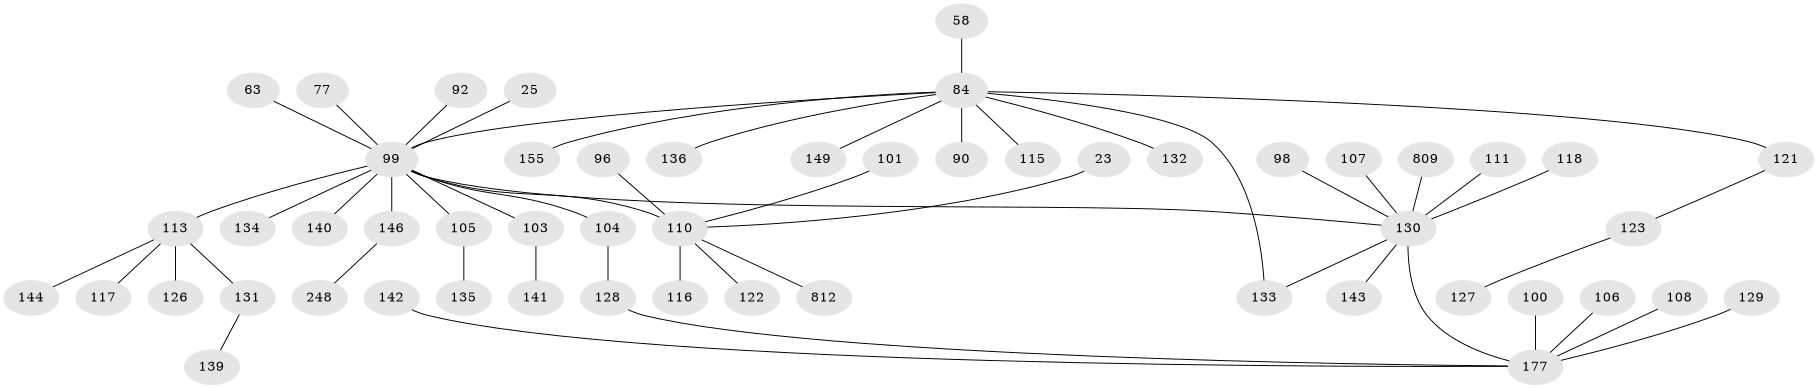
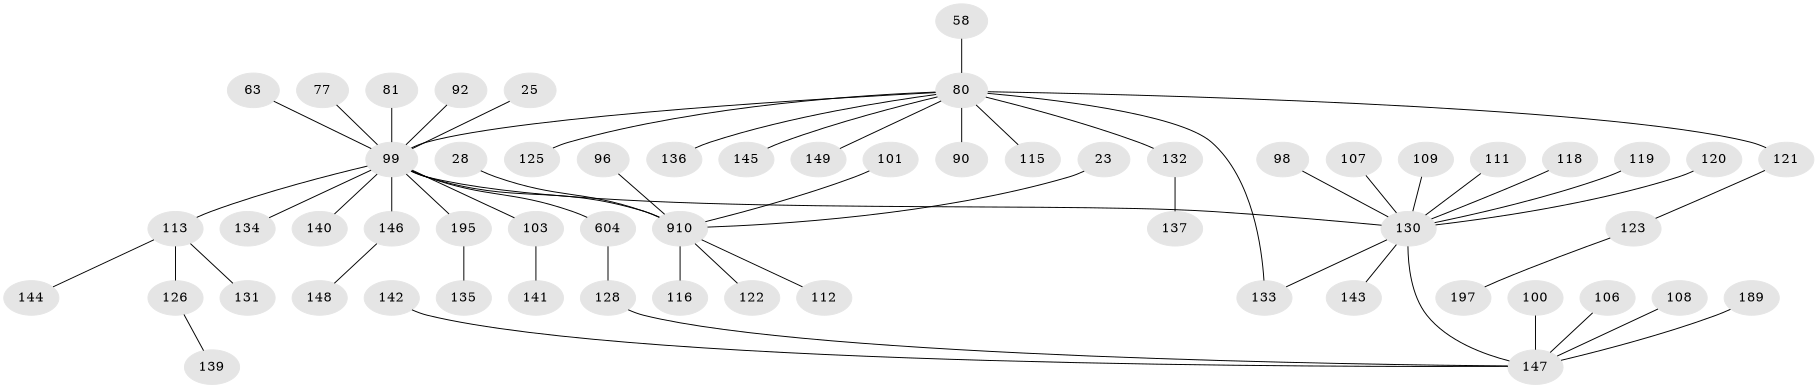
none -> (392, 90)
(962, 90) -> (962, 90)
none -> (461, 160)
(532, 160) -> (532, 160)
none -> (746, 160)
(1426, 160) -> (1426, 160)
none -> (1642, 160)
none -> (1714, 160)
(464, 229) -> (464, 229)
(608, 229) -> (608, 229)
(680, 229) -> (680, 229)
none -> (1175, 229)
(103, 298) -> none
(320, 298) -> (320, 298)
(824, 298) -> (824, 298)
(1463, 298) -> (1463, 298)
(1752, 298) -> (1752, 298)
(230, 332) -> (194, 333)
(1535, 367) -> (1535, 367)
